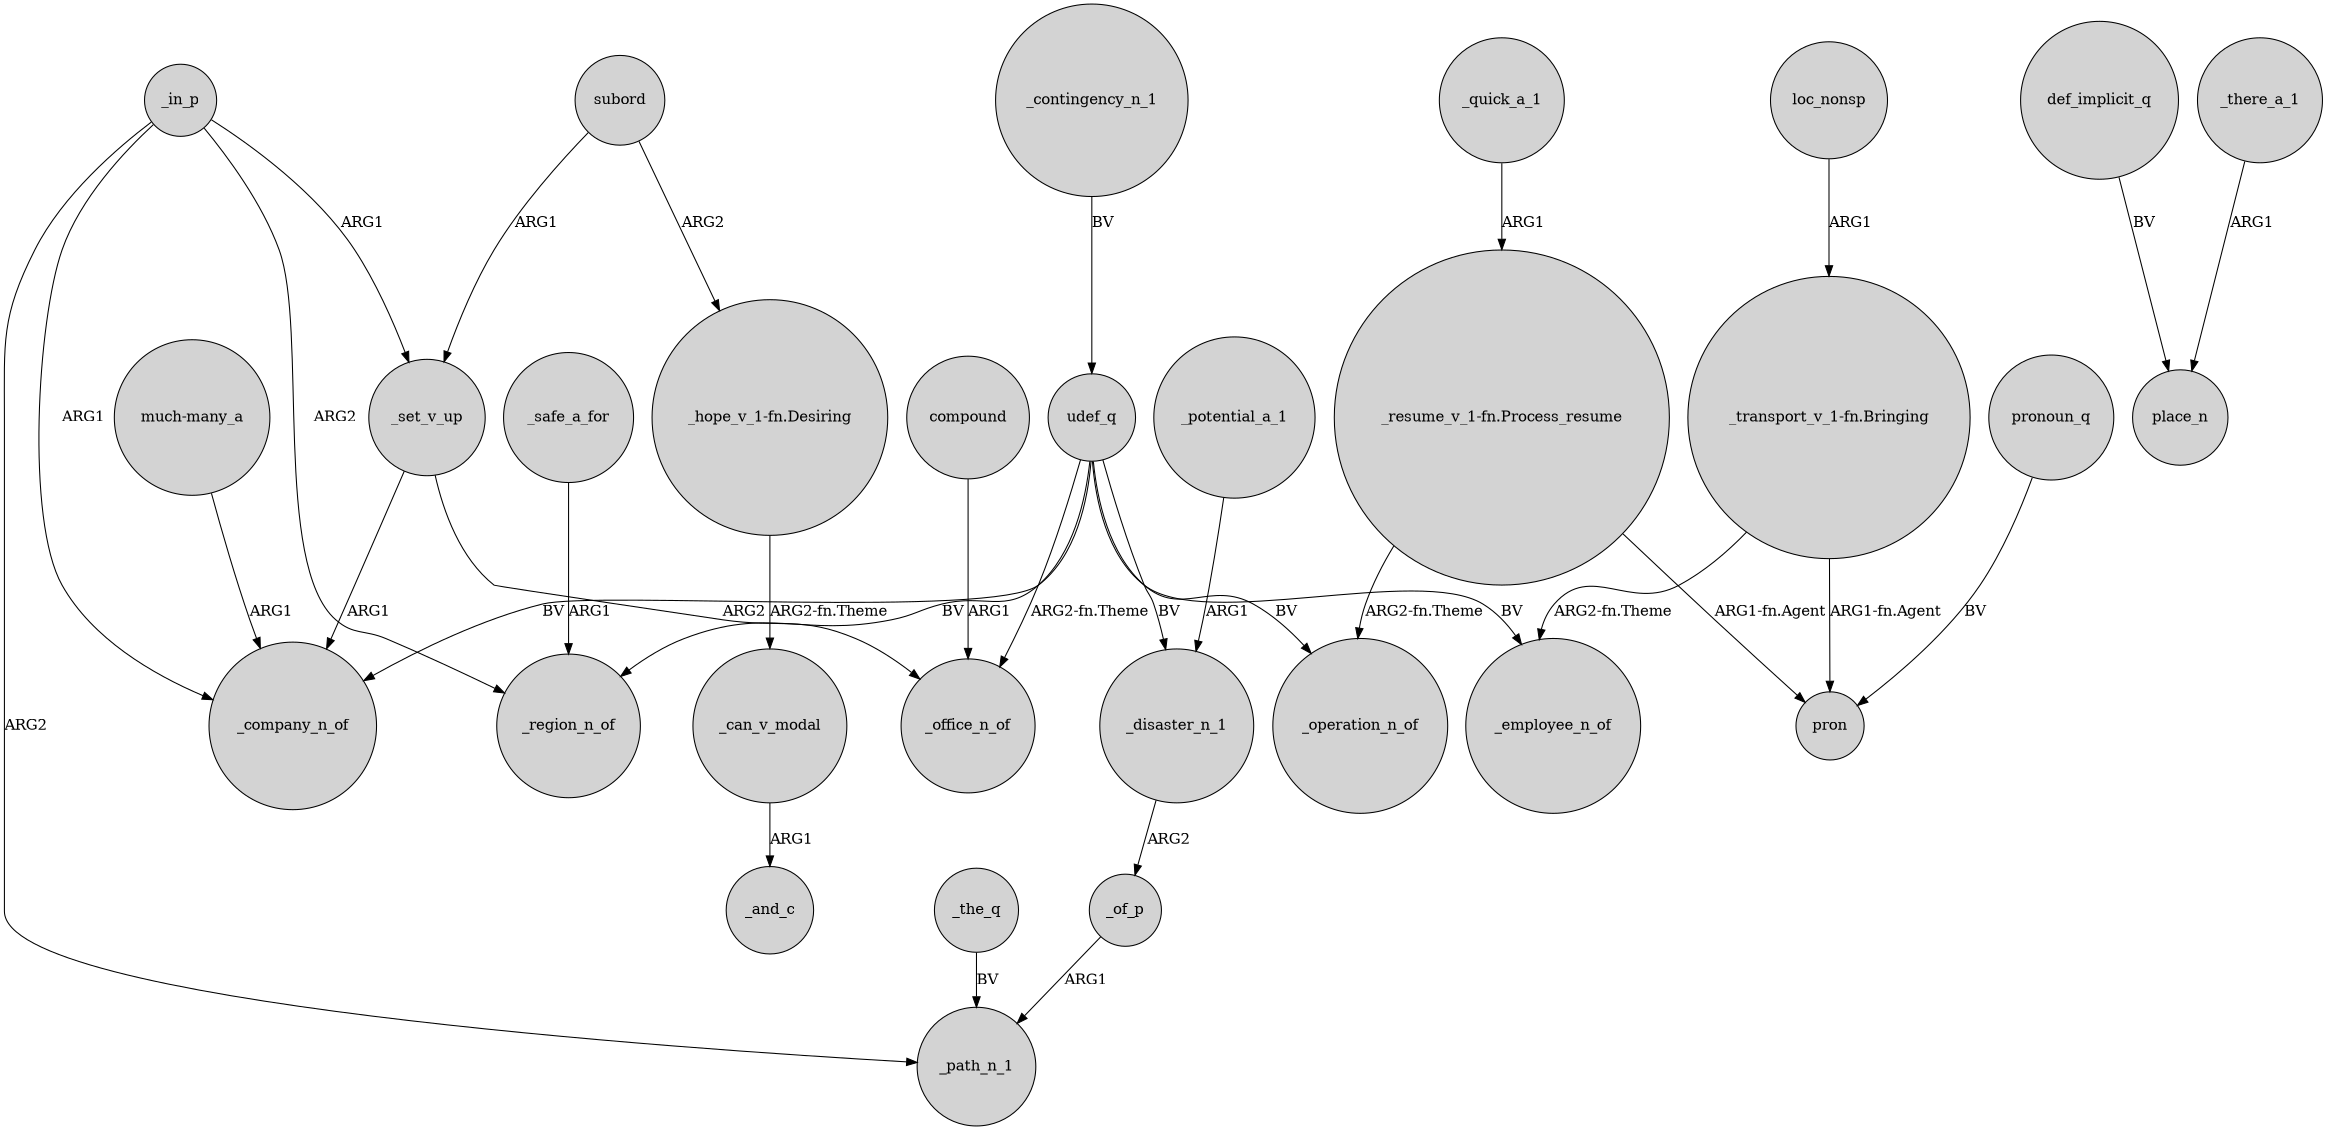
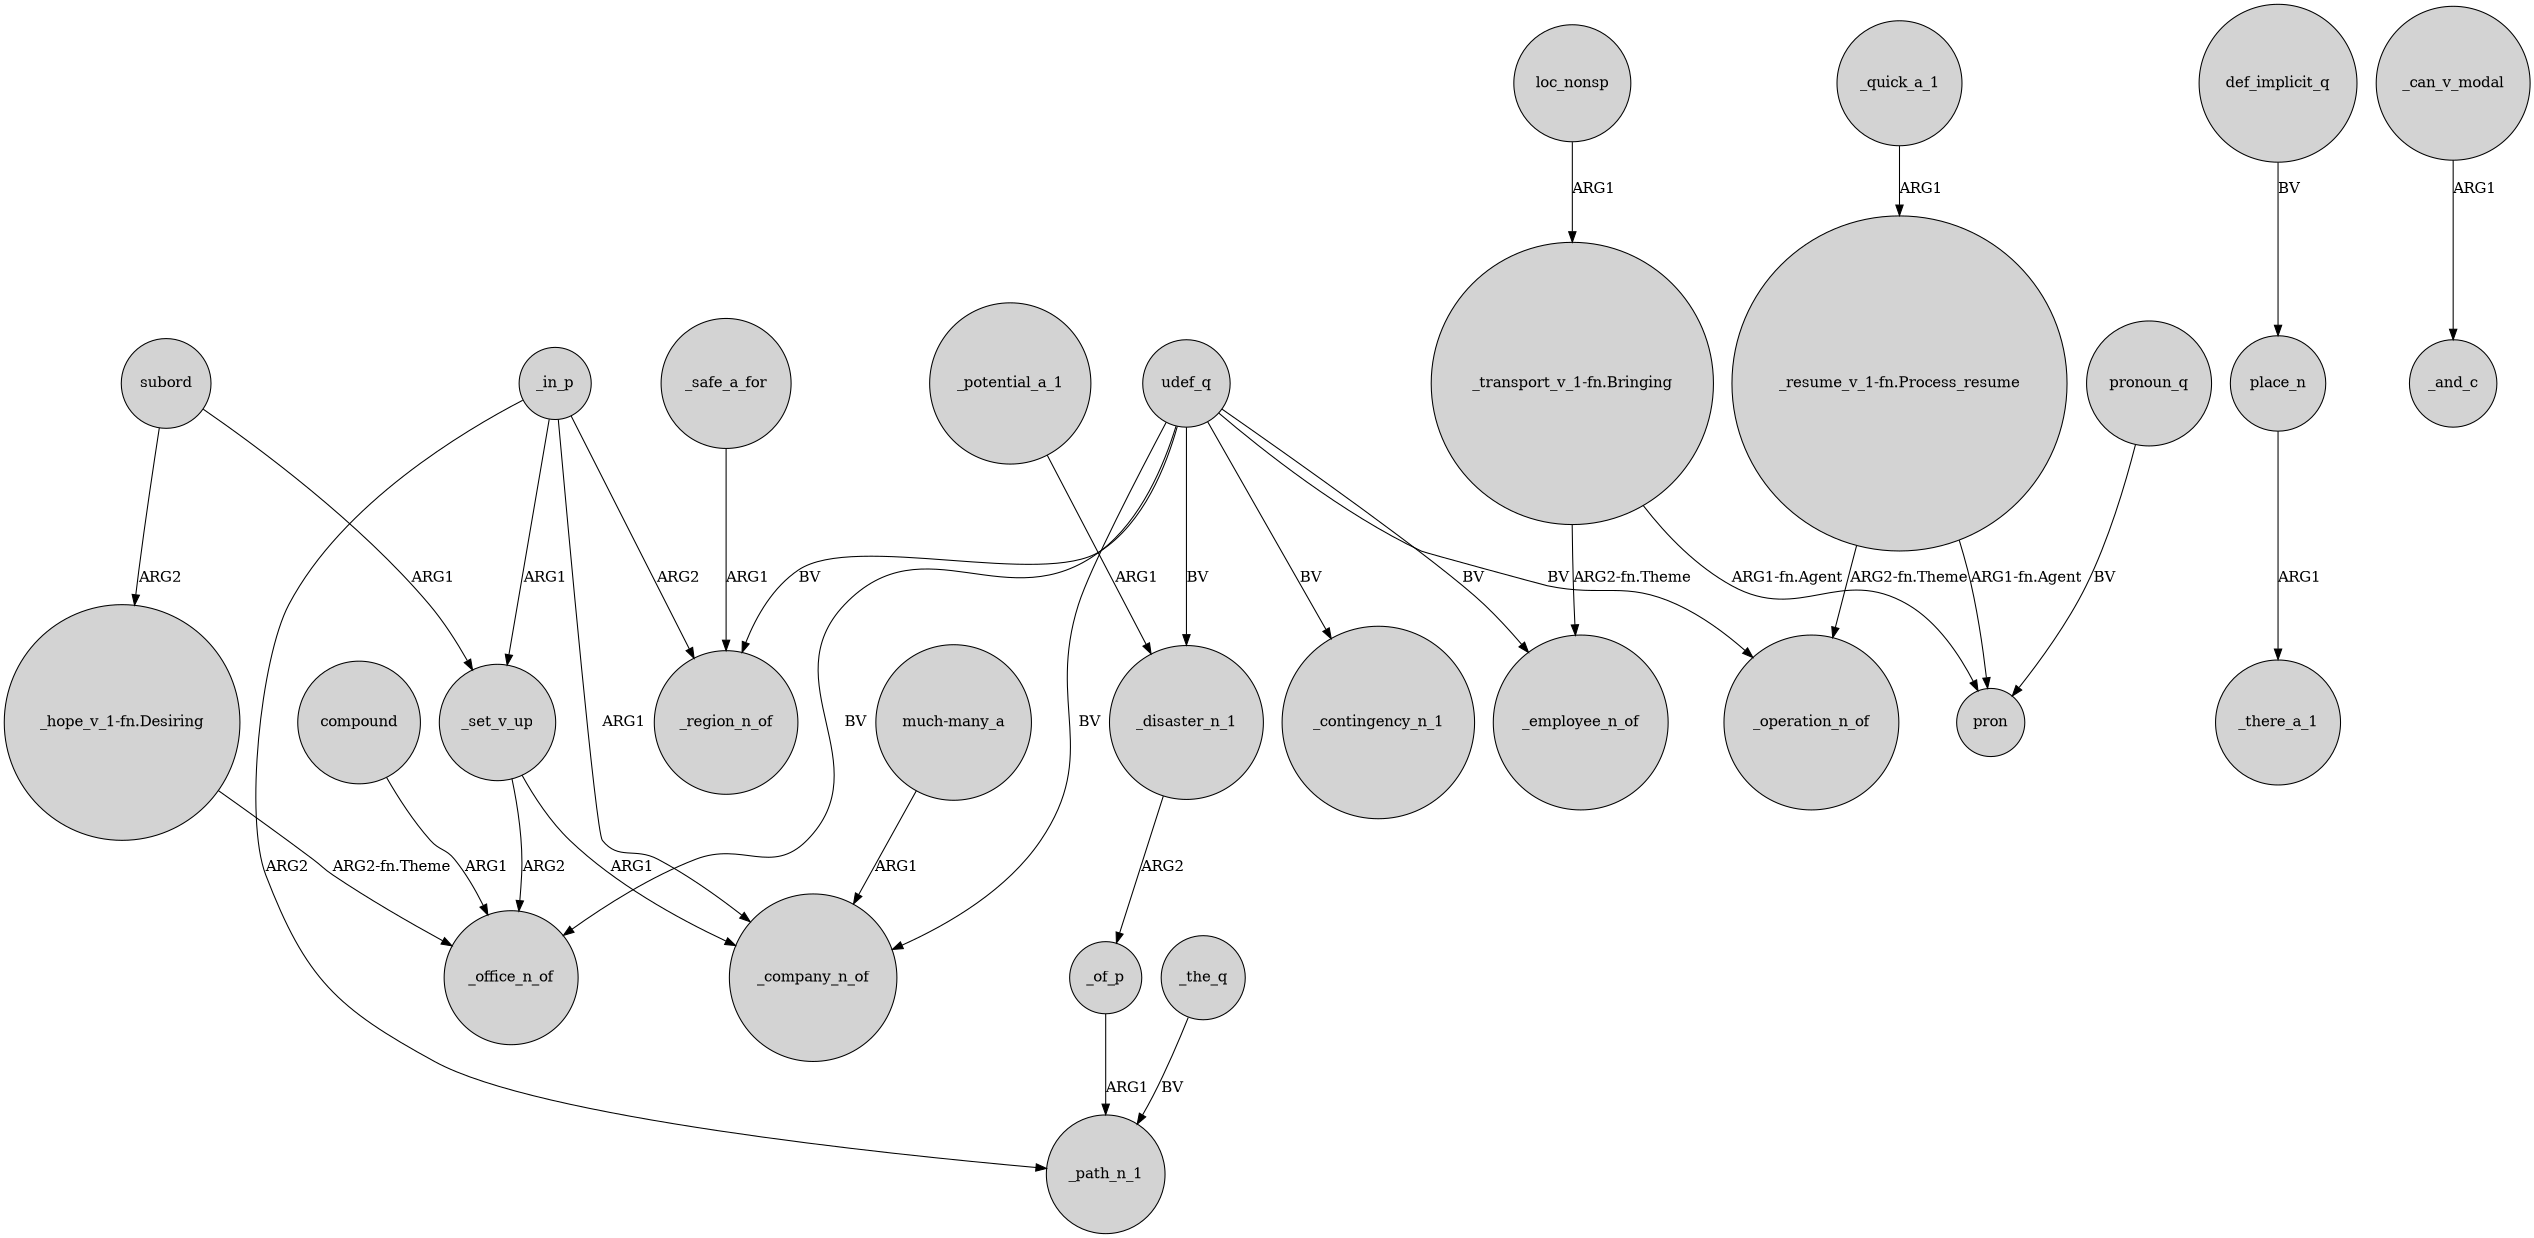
(2220, 261) -> (2278, 540)
(1092, 280) -> (1267, 526)
(770, 587) -> (327, 871)
(1090, 612) -> (856, 722)
